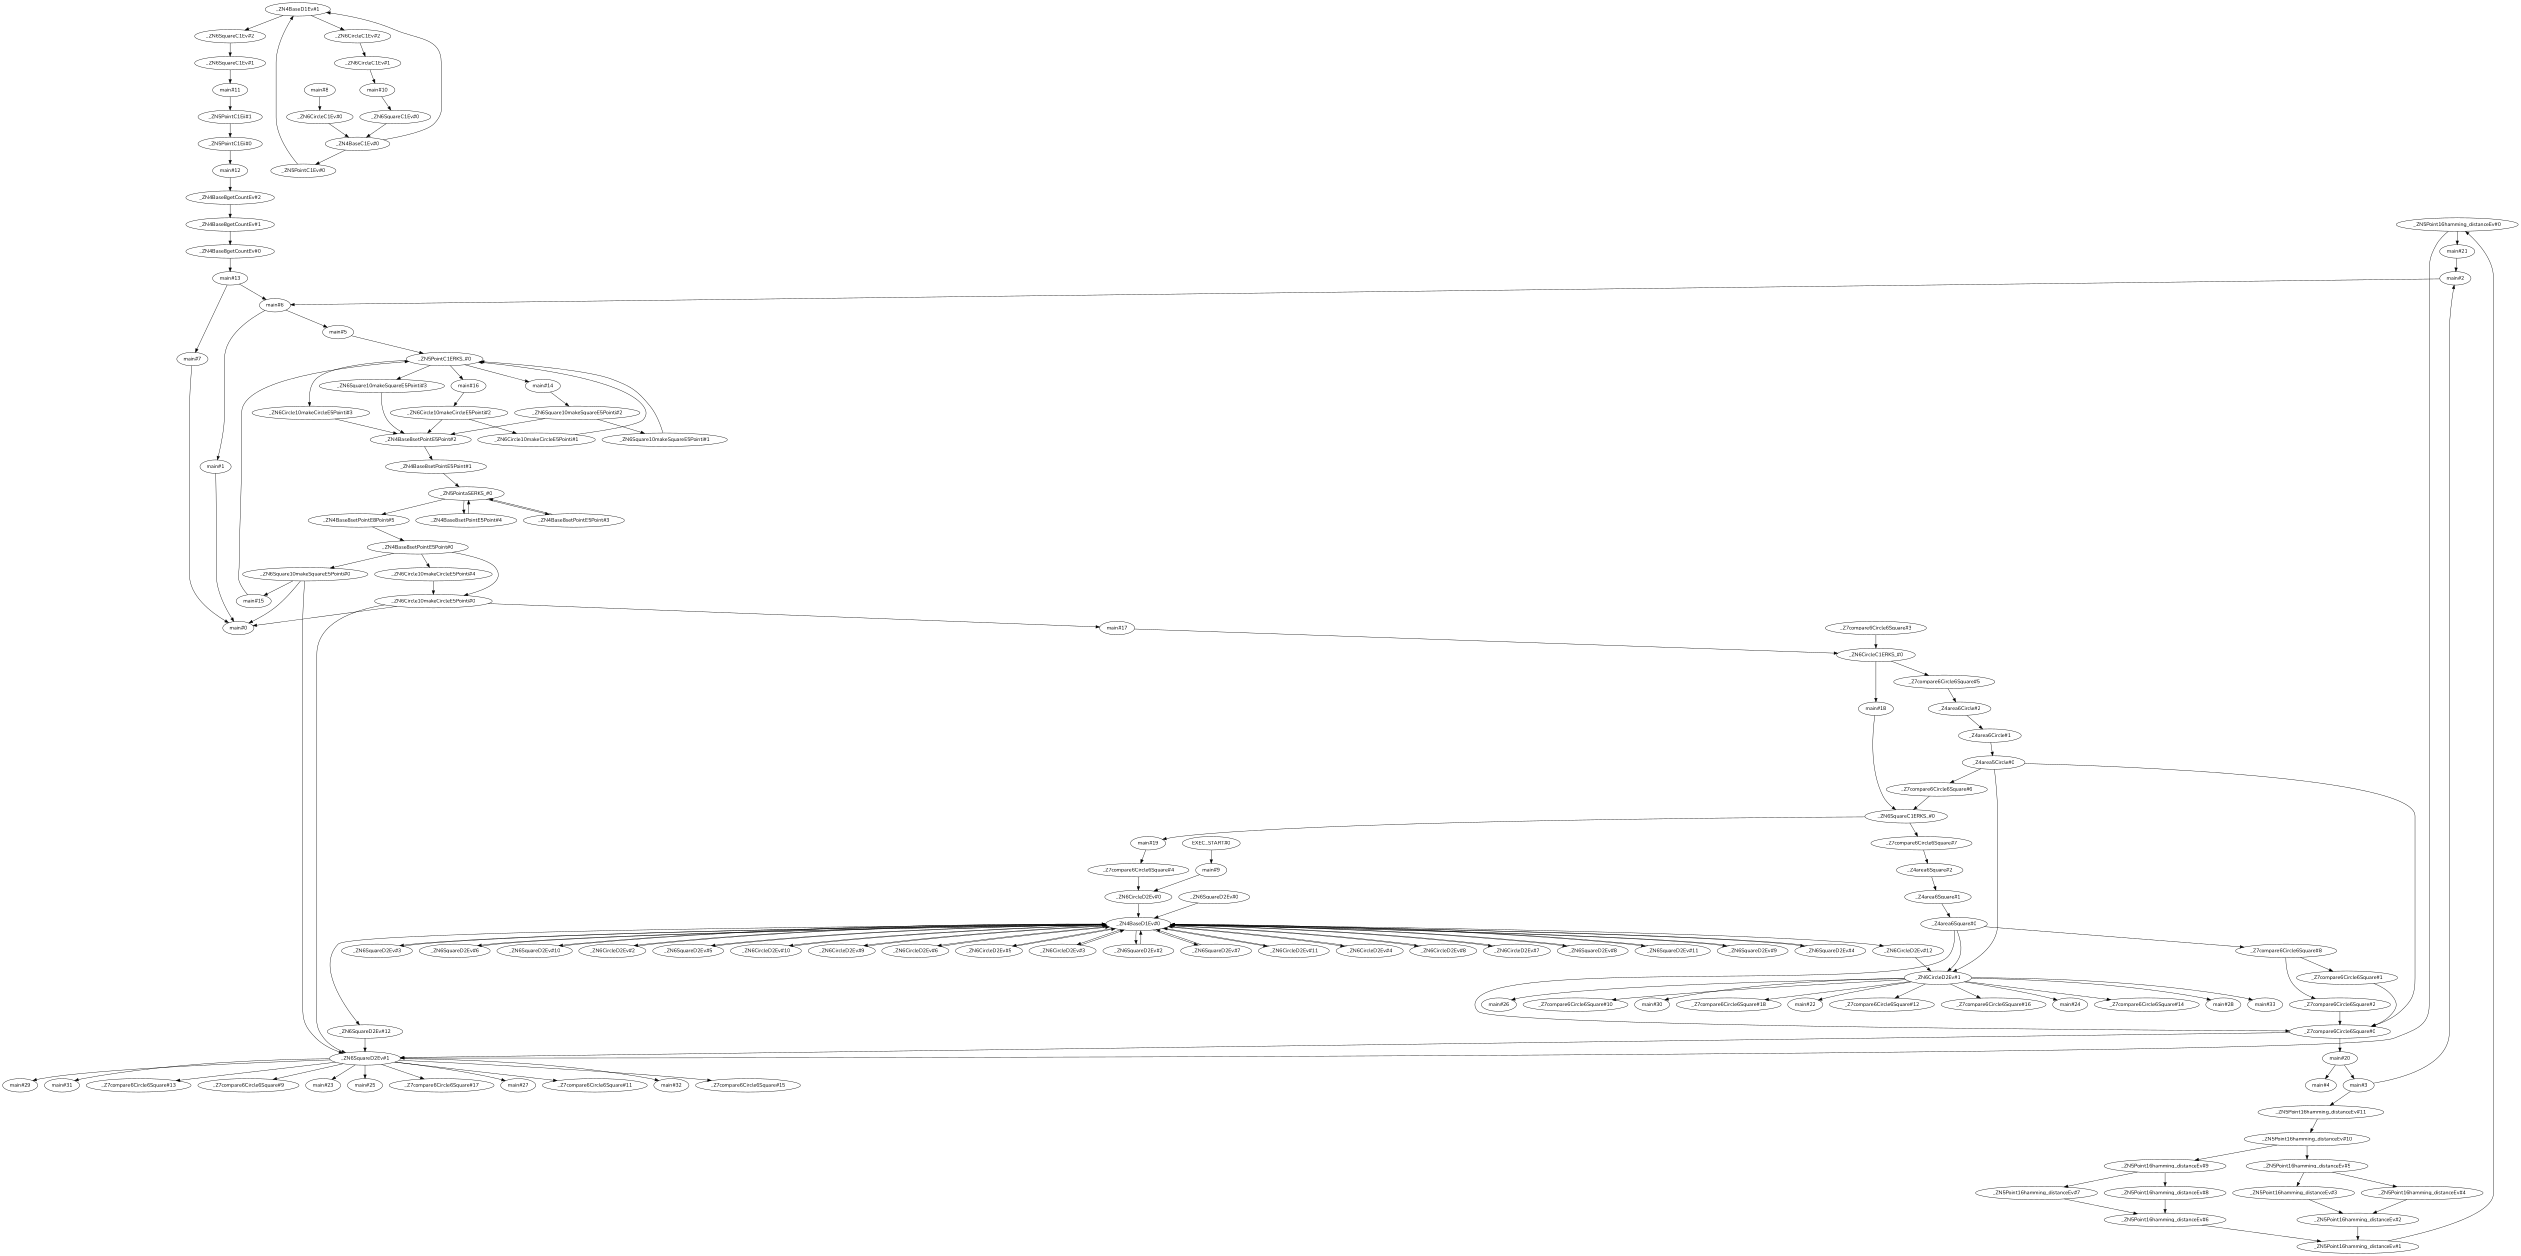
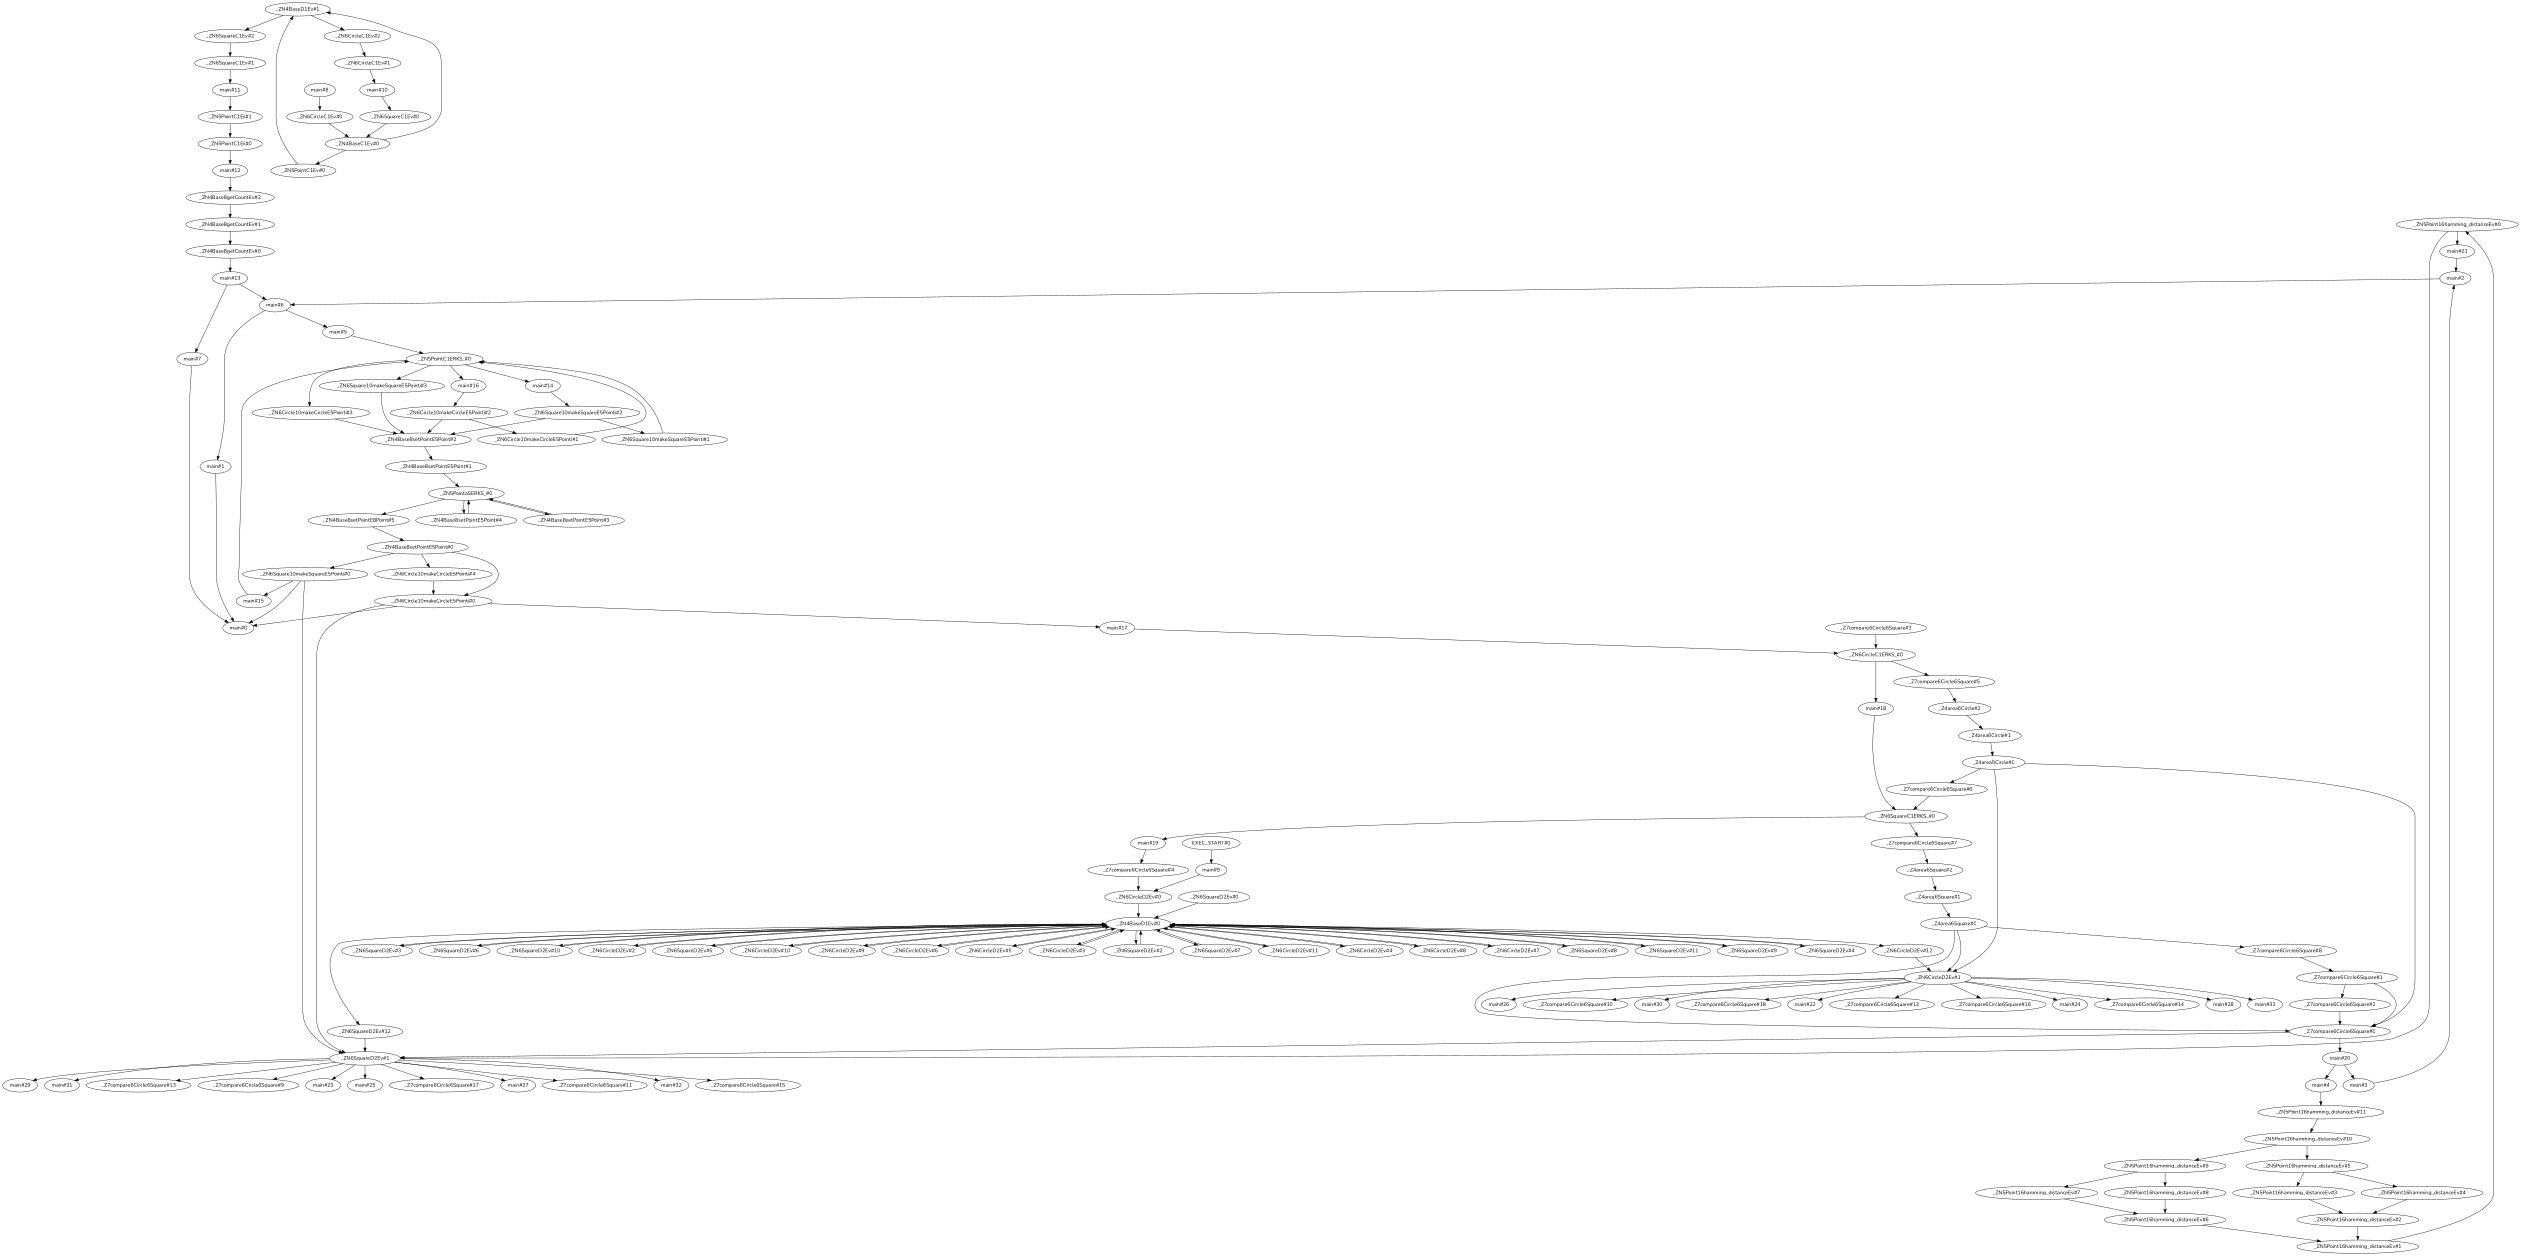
(2292, 982) -> (2344, 989)
(2342, 1097) -> (2321, 1097)
